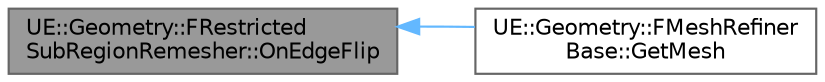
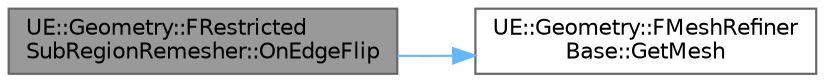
(447, 27) -> (425, 56)
